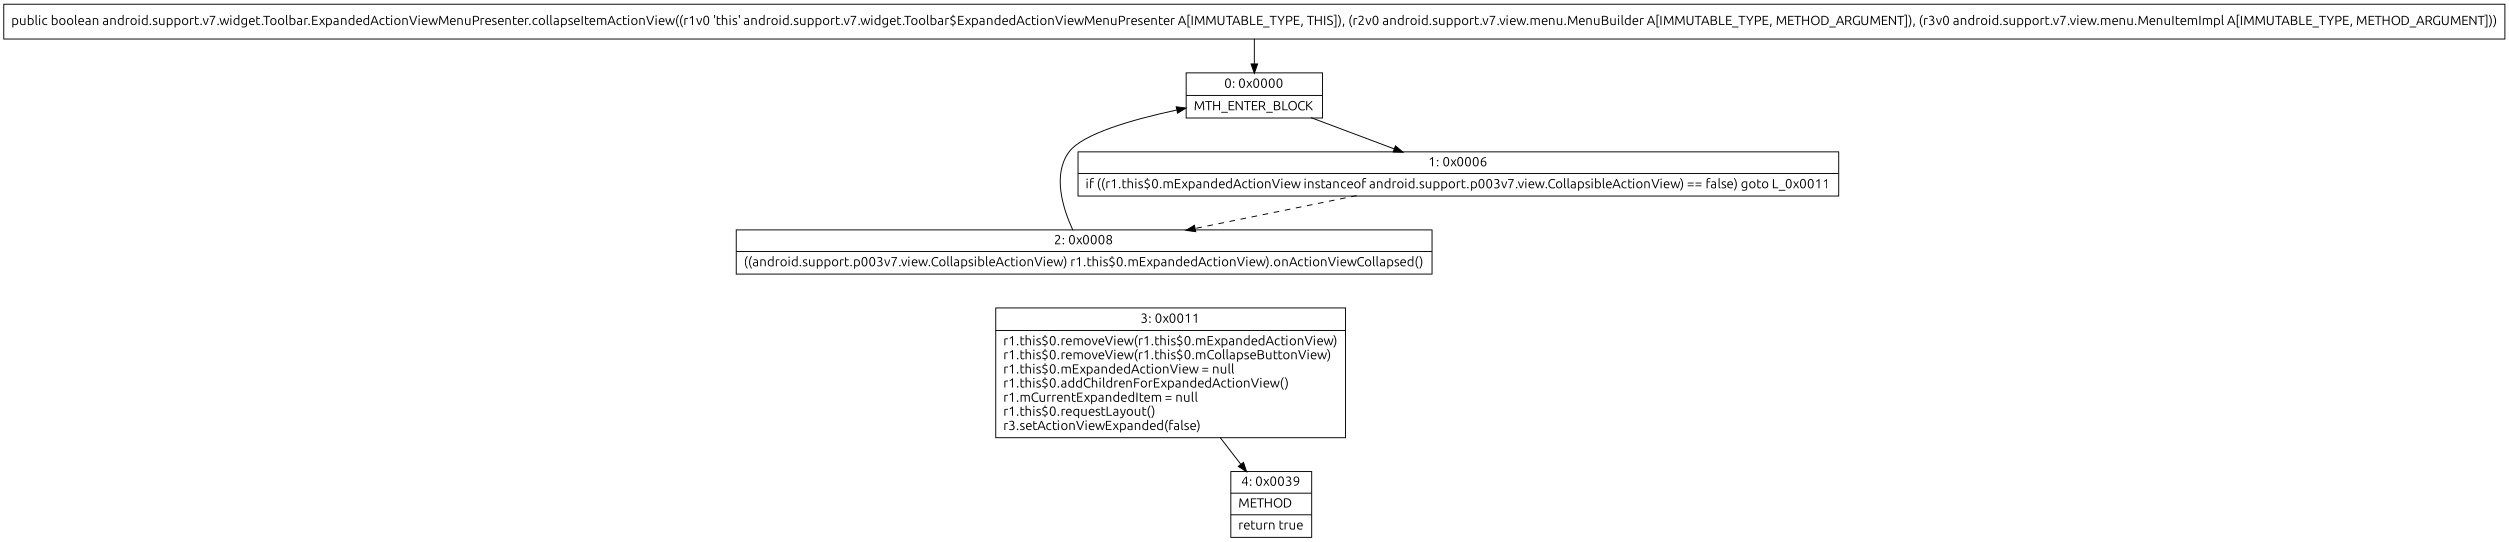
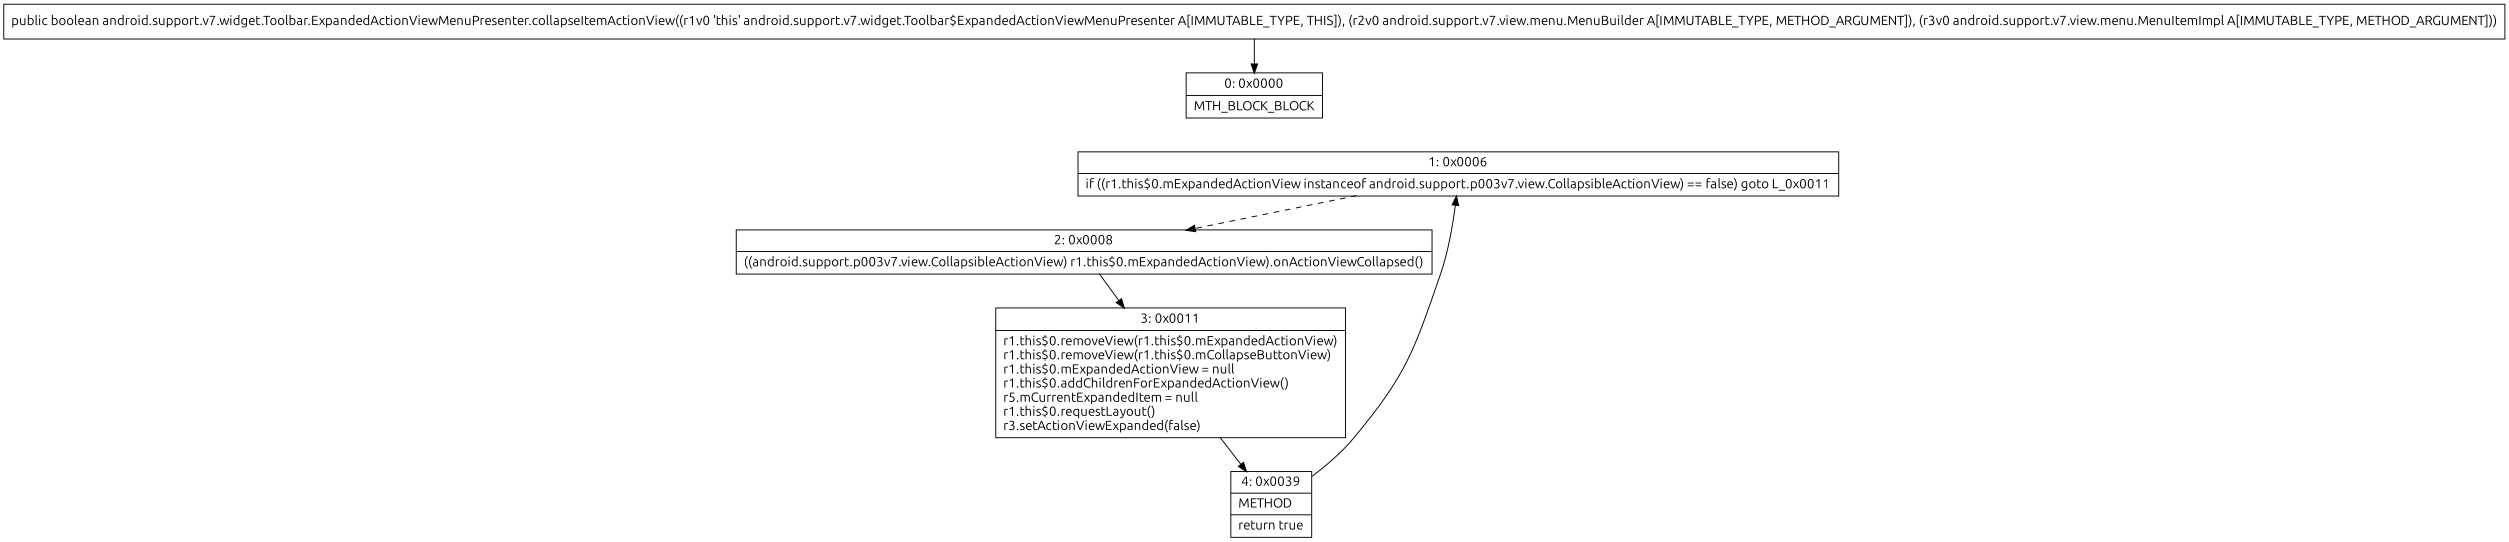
(1253, 106) -> (1254, 106)
(1353, 133) -> (1410, 355)
(1082, 141) -> (1109, 287)
(1101, 398) -> (1101, 398)
